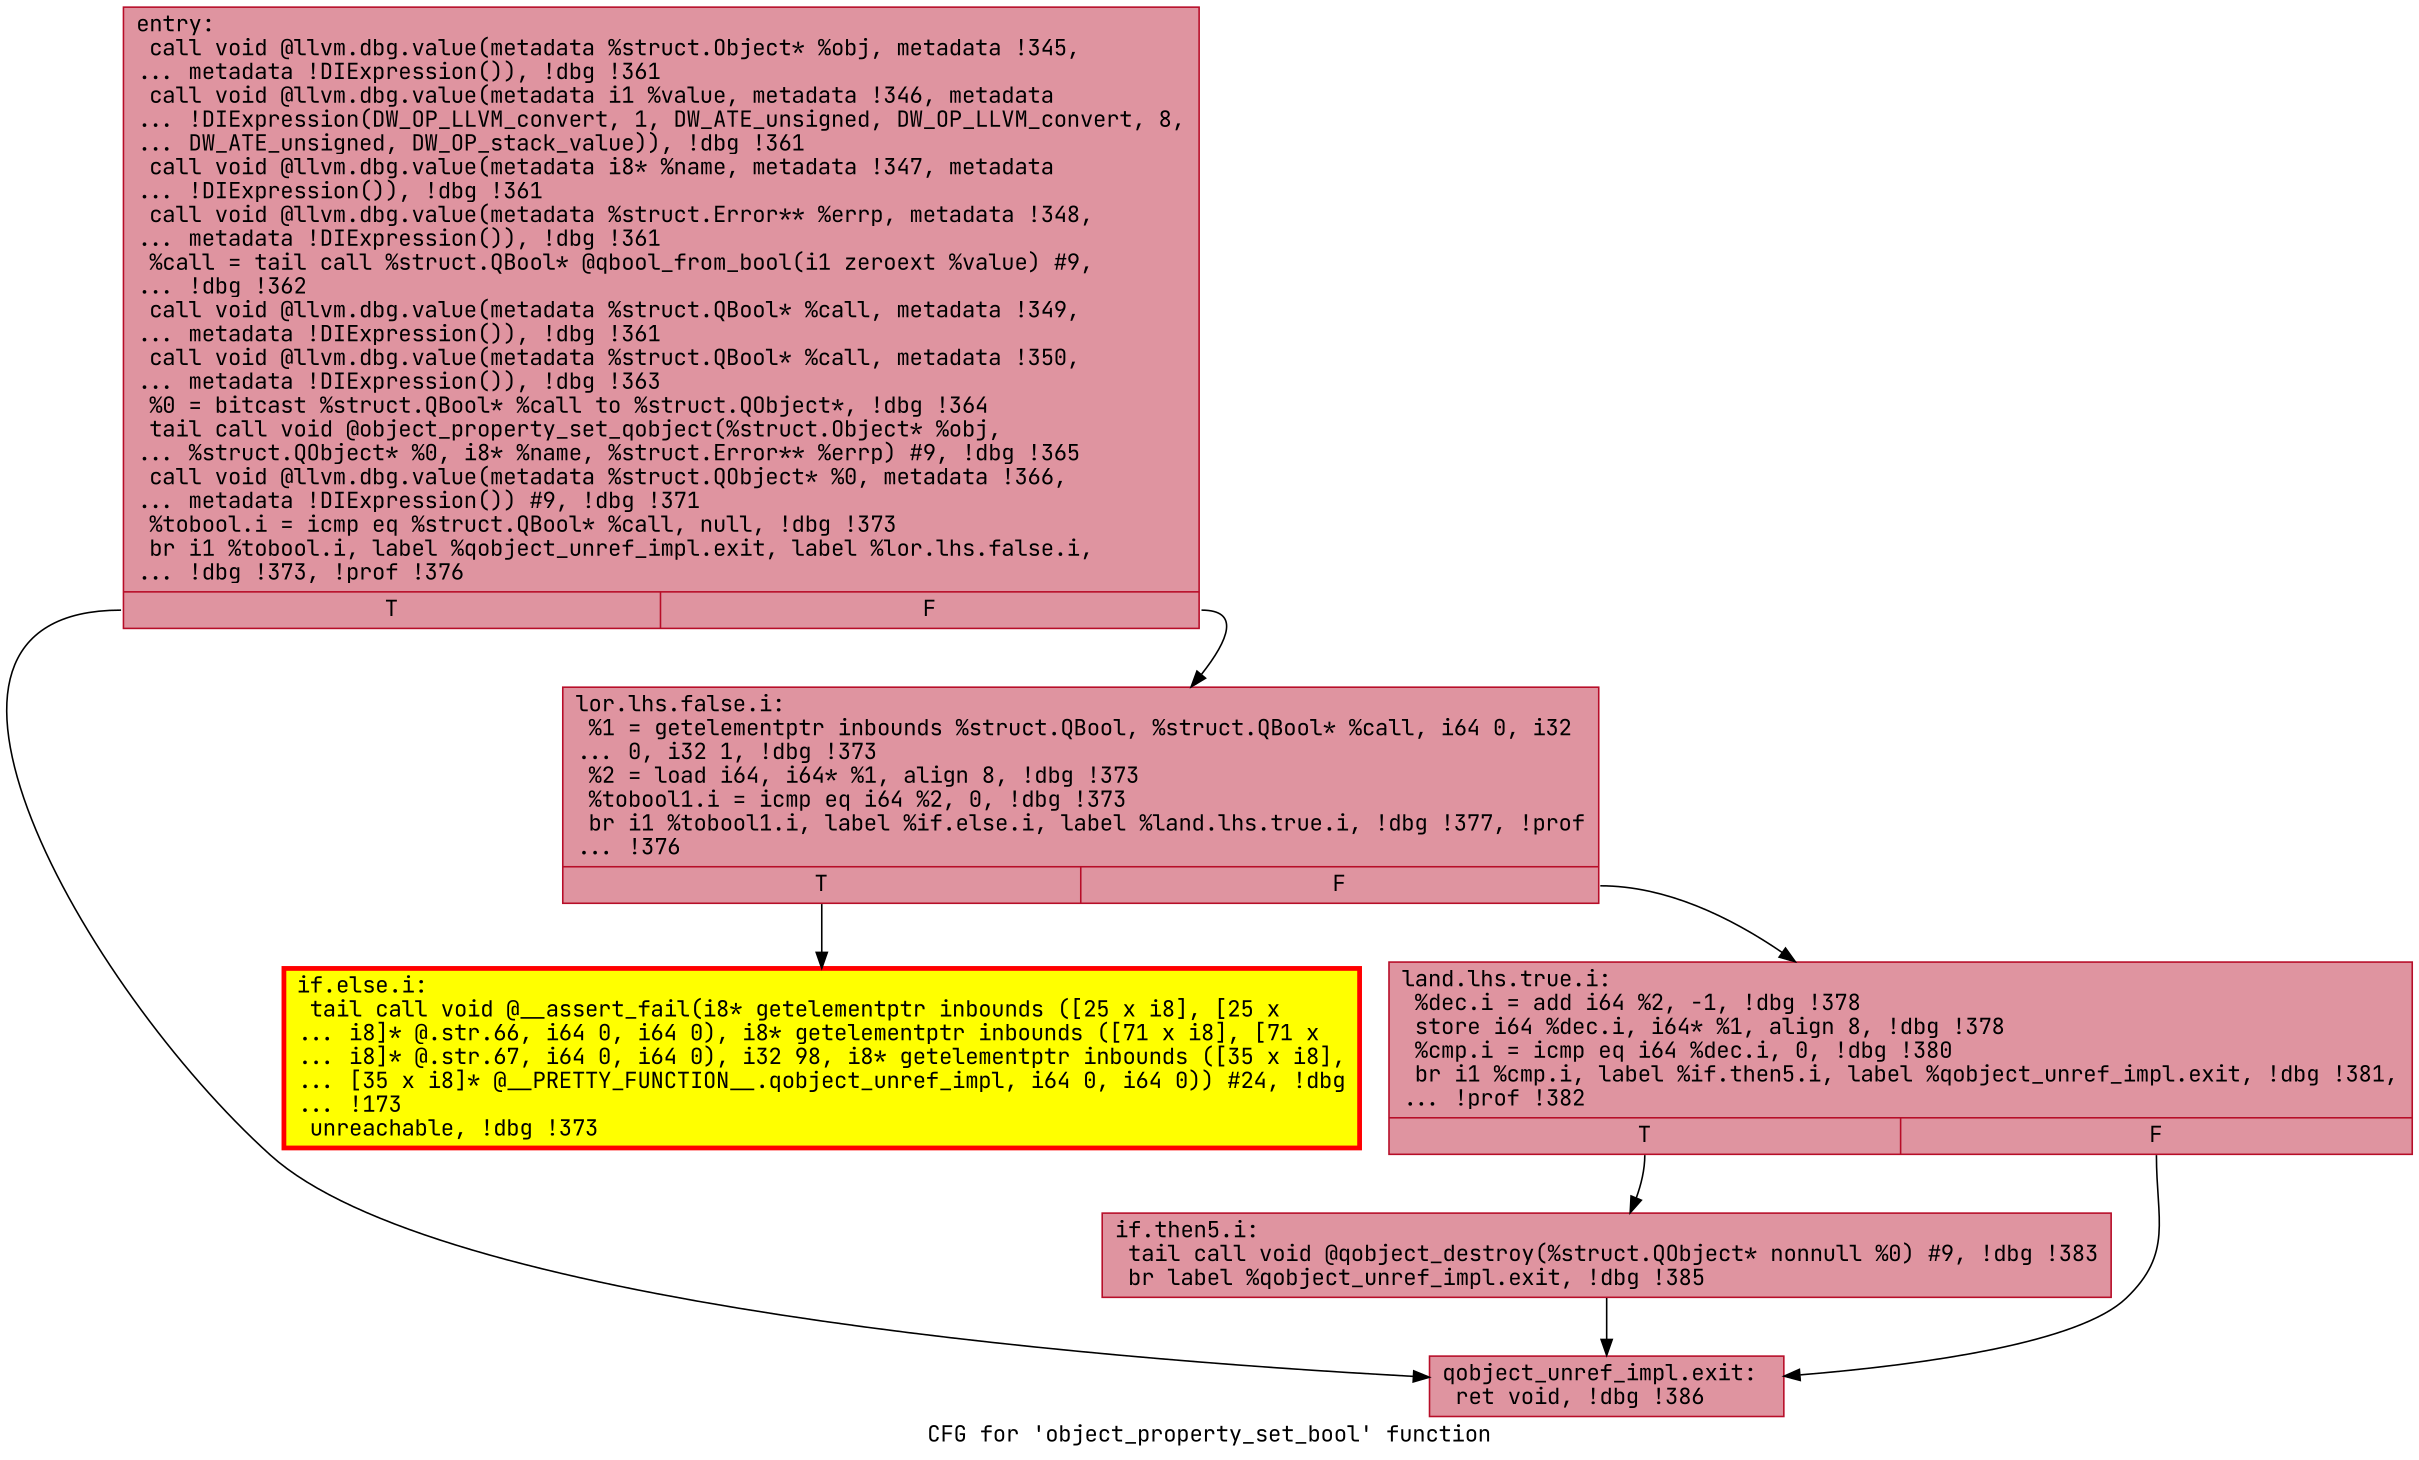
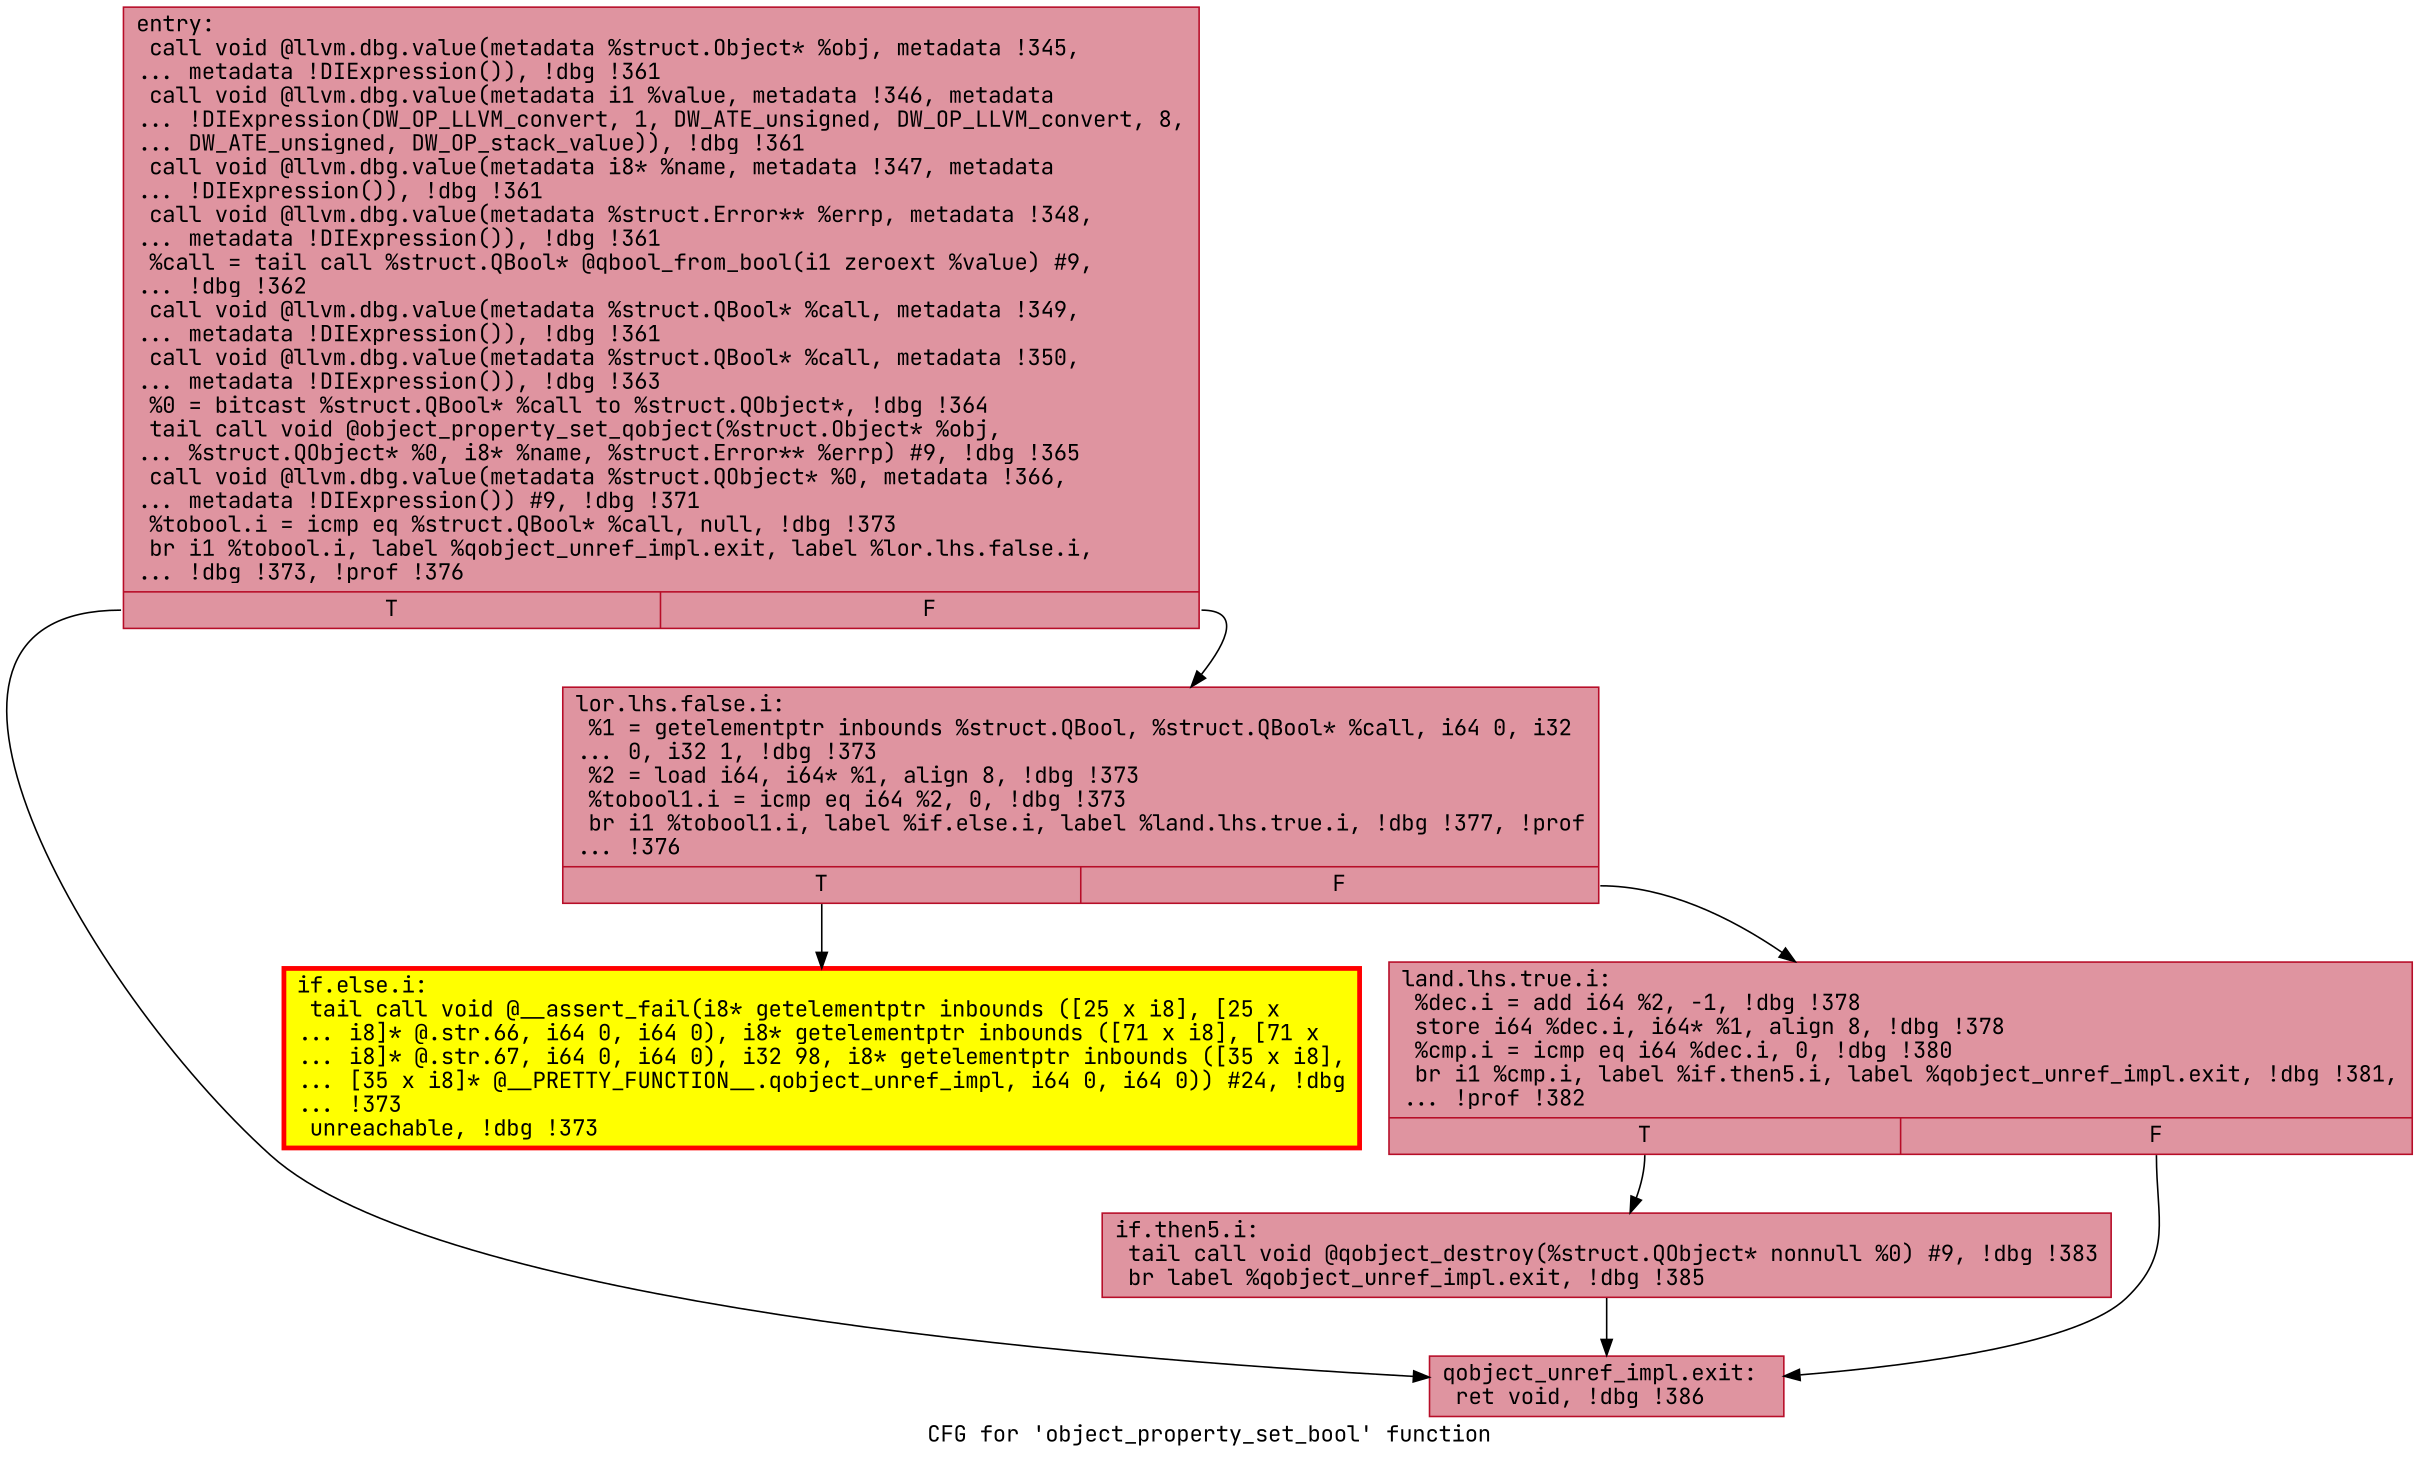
(350, 1105) -> (350, 1105)
